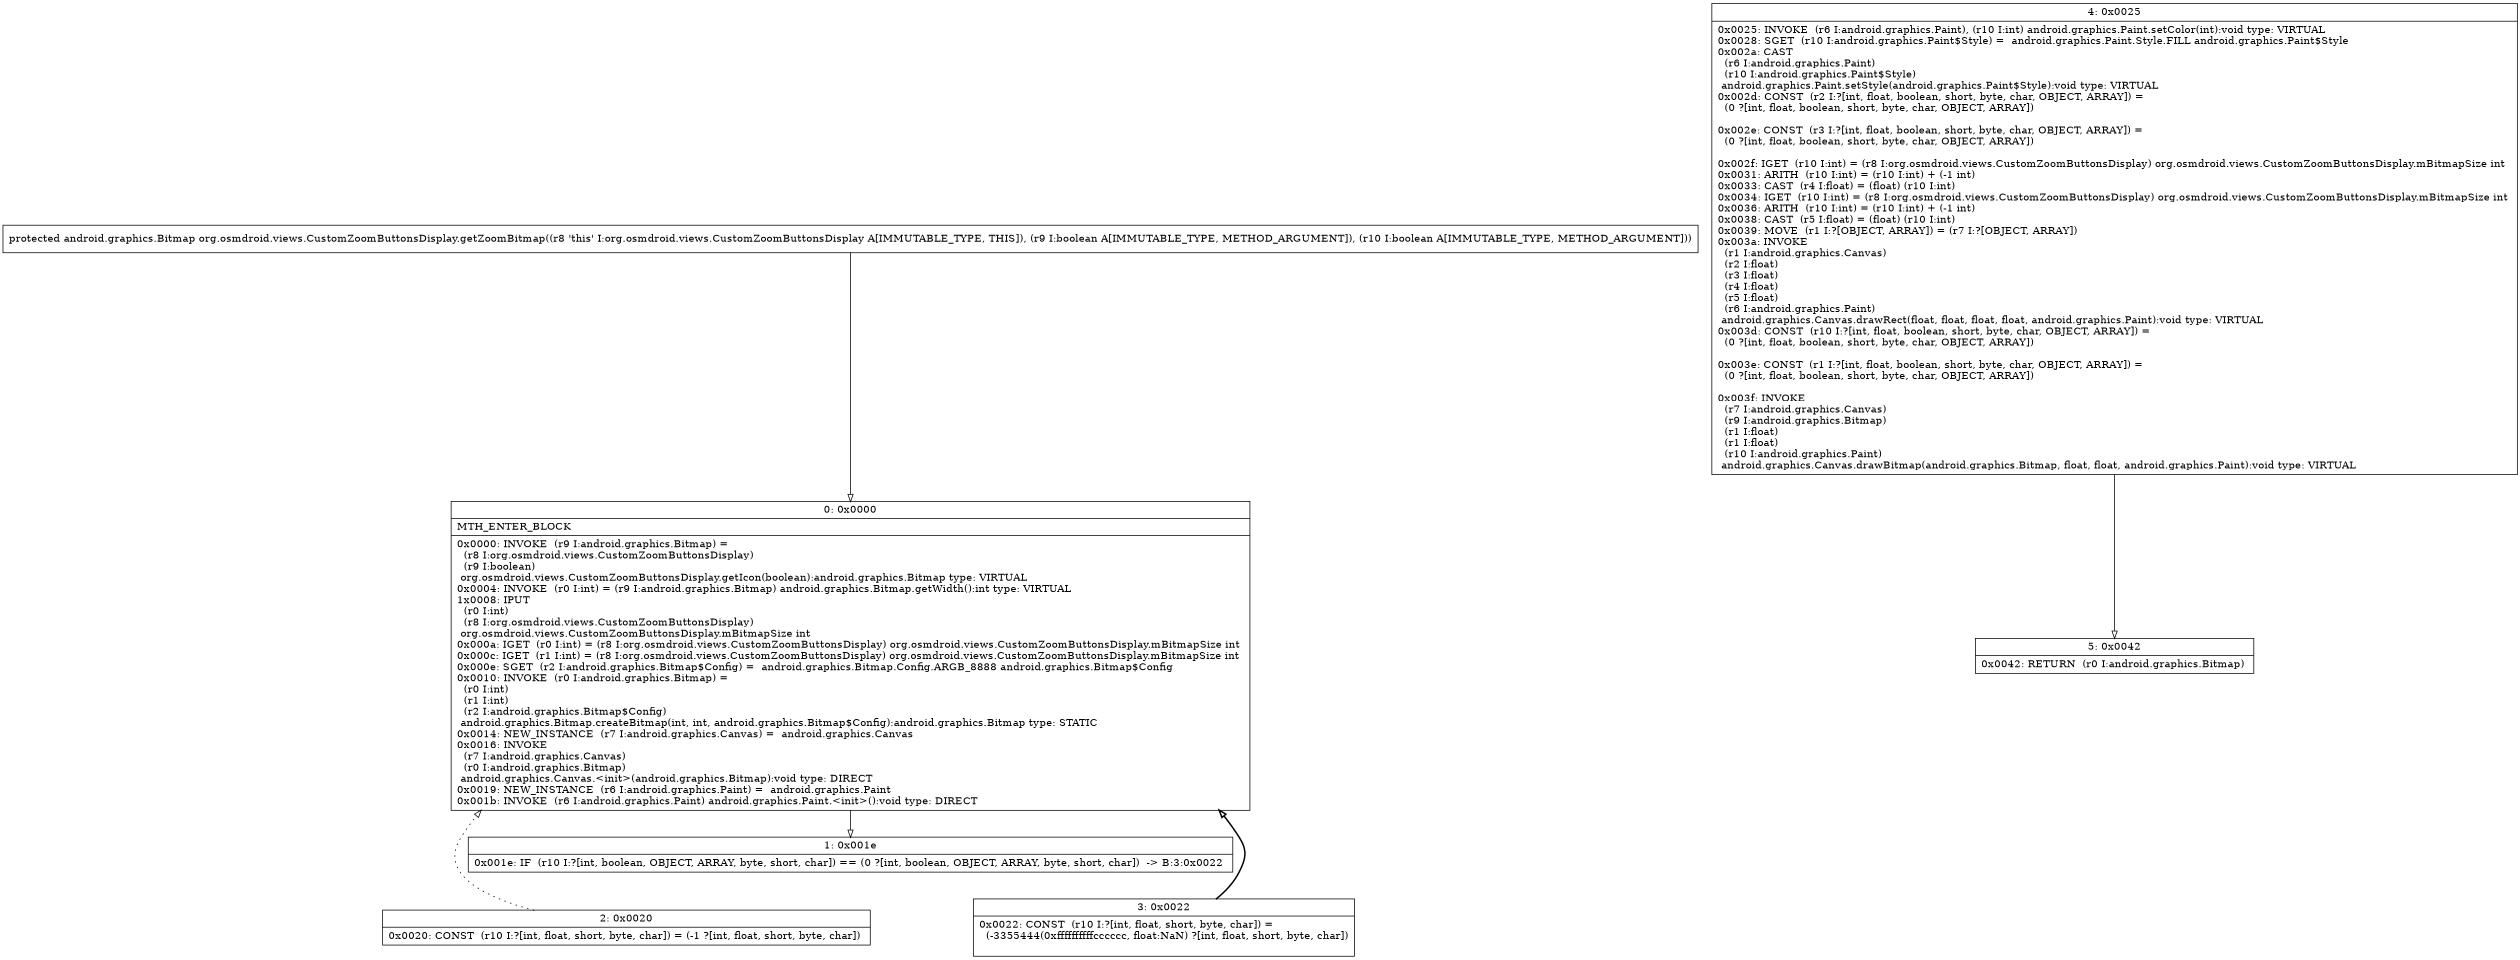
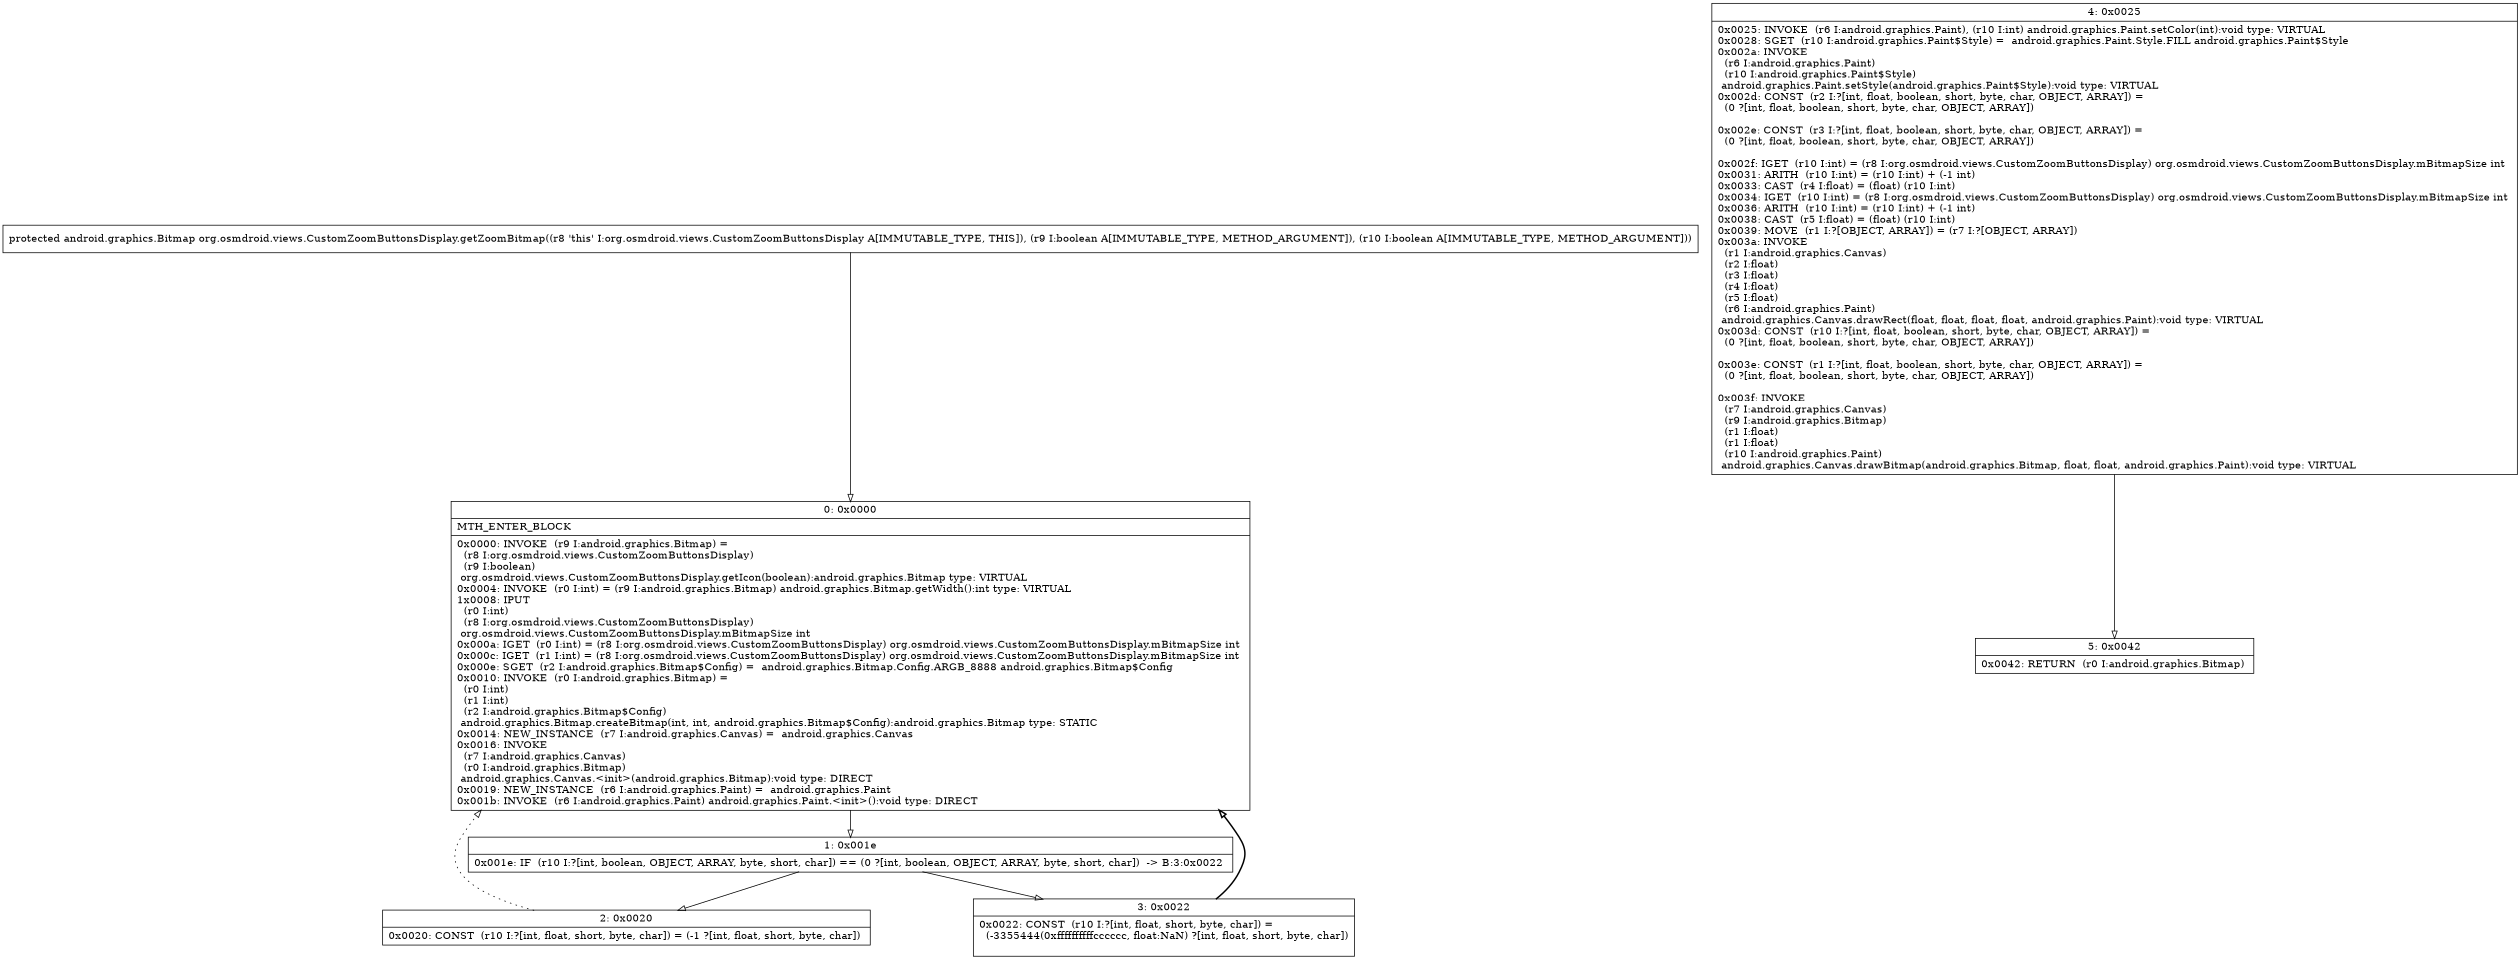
(1759, 52) -> (1766, 52)
none -> (979, 885)
none -> (742, 890)
